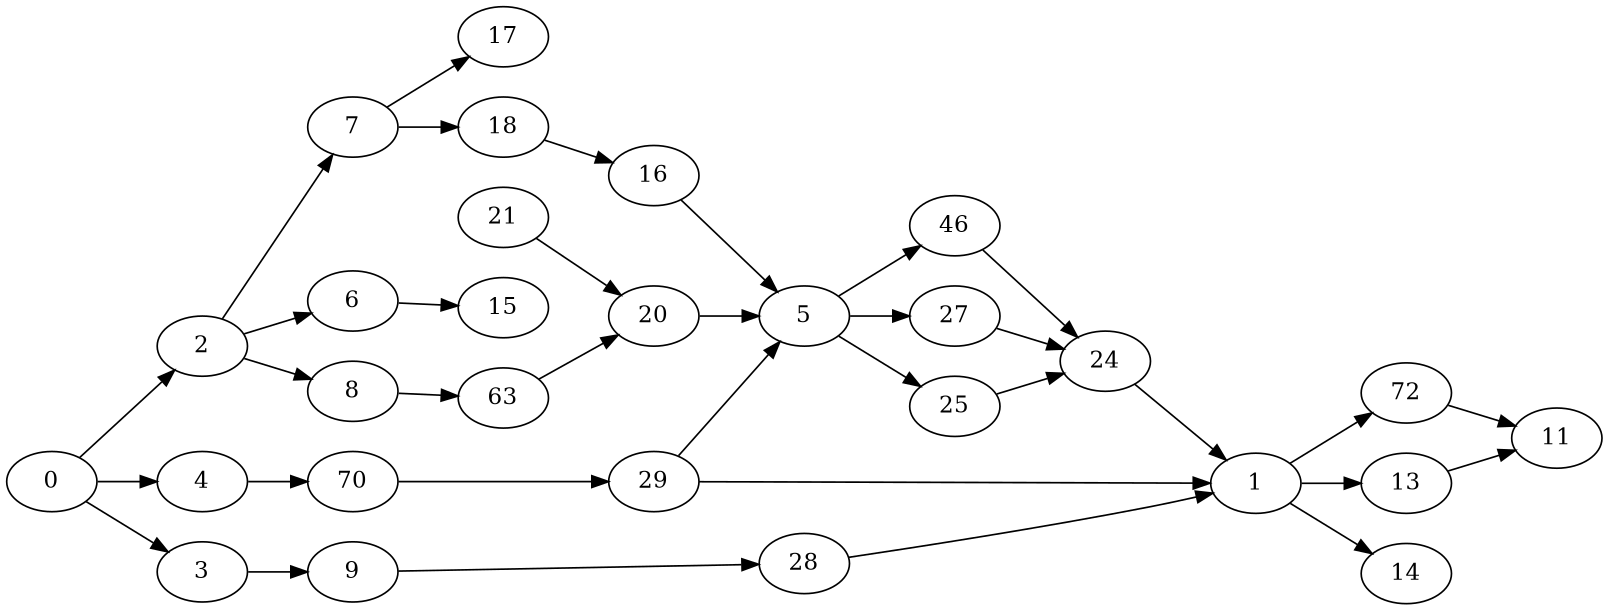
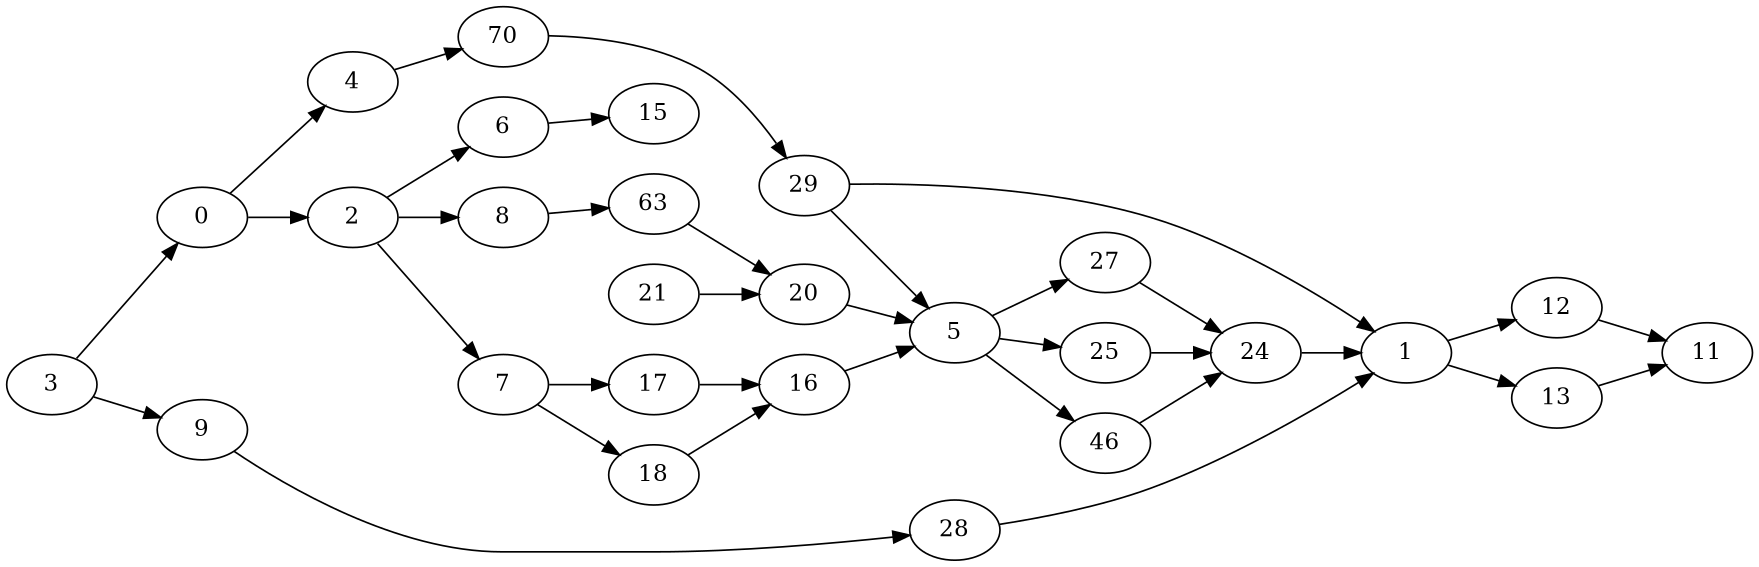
none -> (721, 385)
(1406, 393) -> (1557, 308)
(120, 522) -> (122, 307)
(1406, 574) -> none
